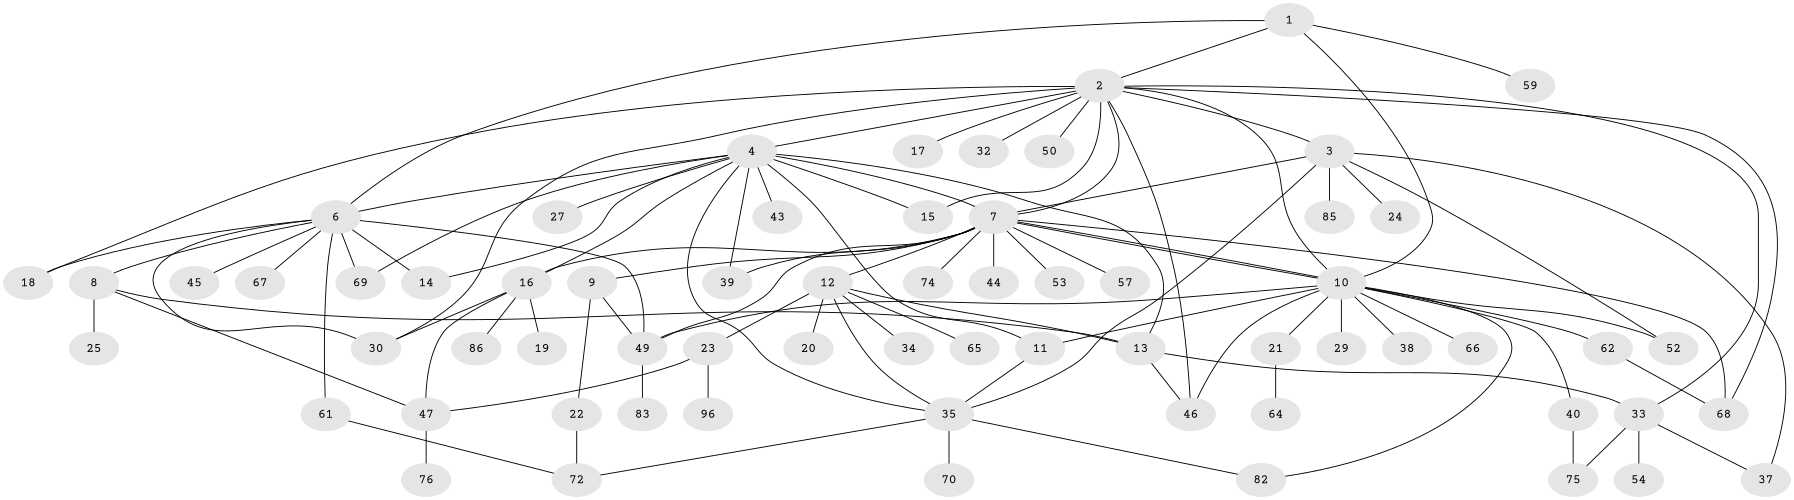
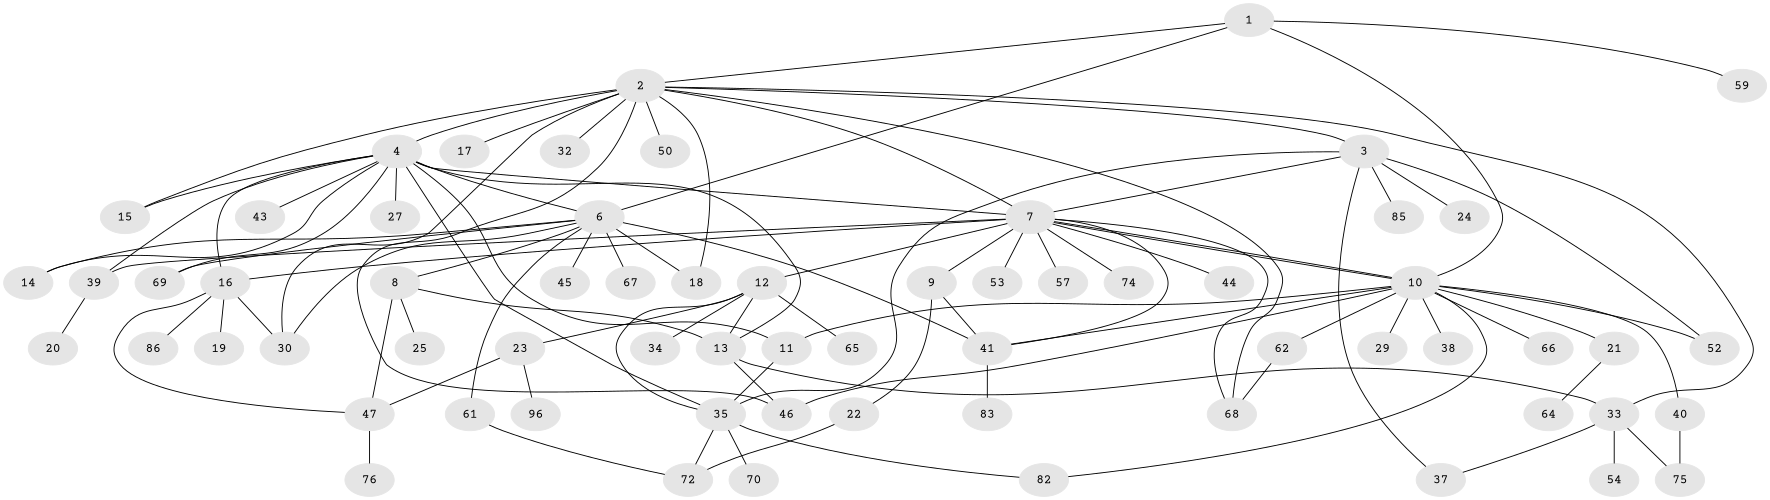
(1261, 139) -> none
(817, 318) -> (73, 316)
(642, 349) -> (987, 349)
